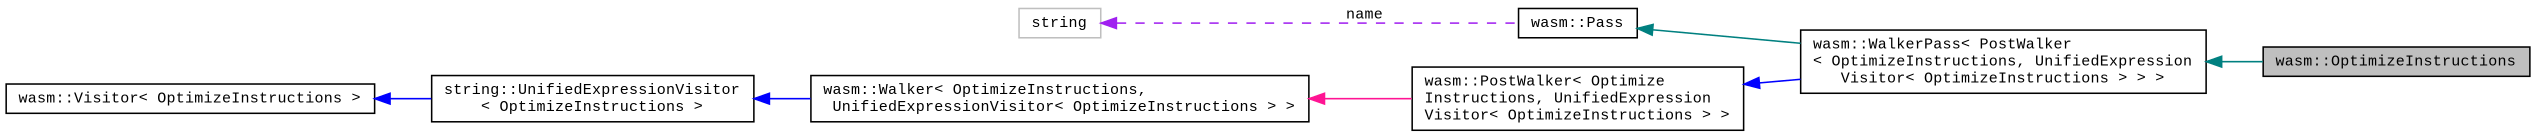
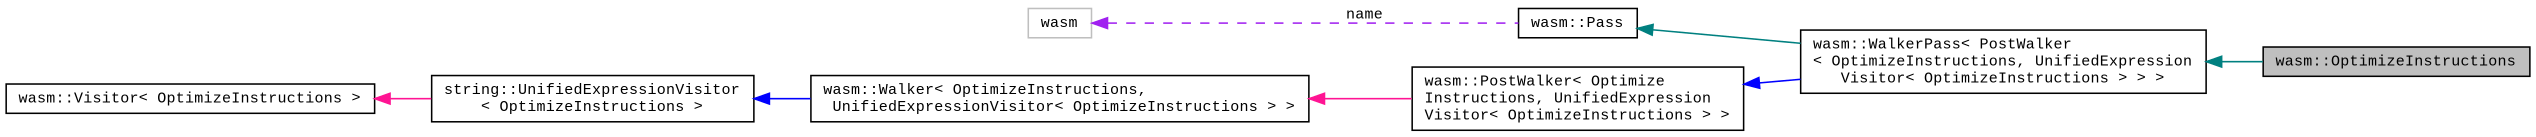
(1060, 23) -> (1060, 23)
(411, 99) -> (411, 99)
